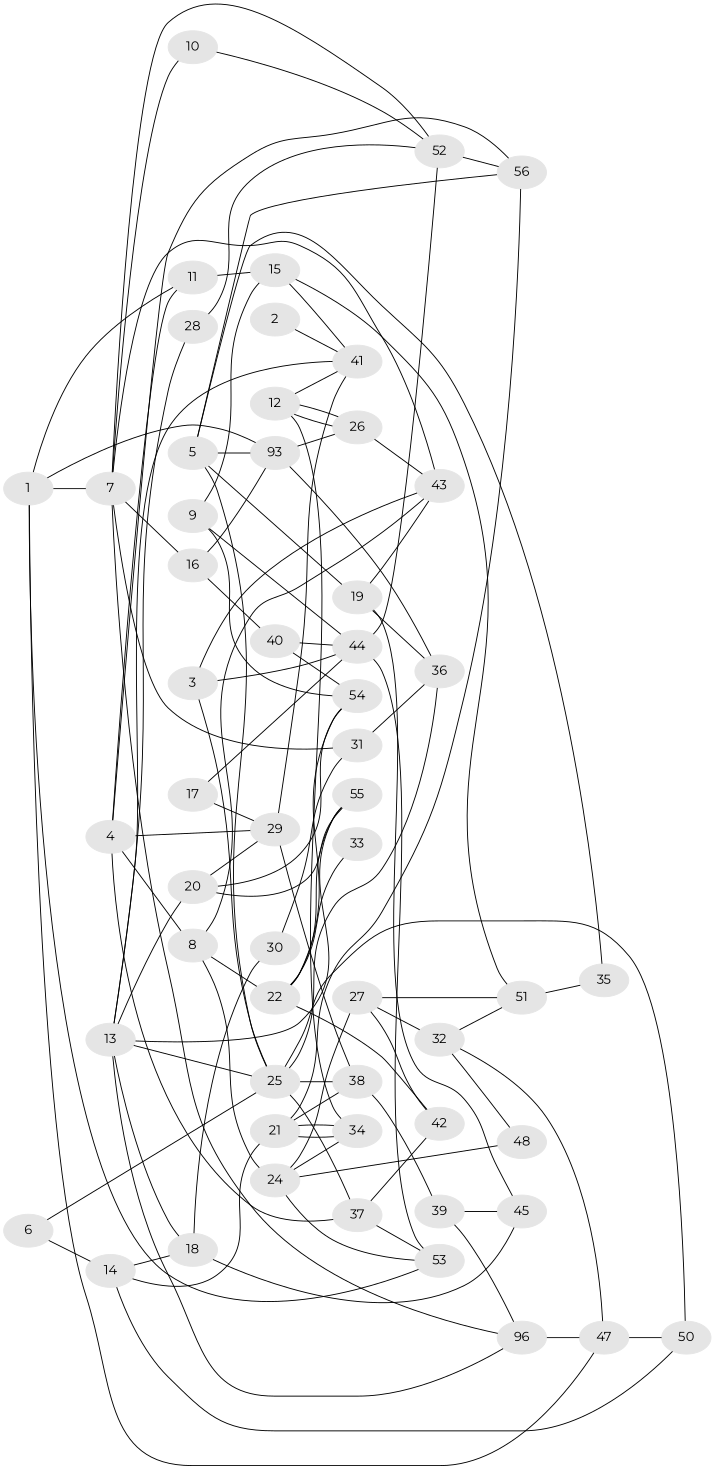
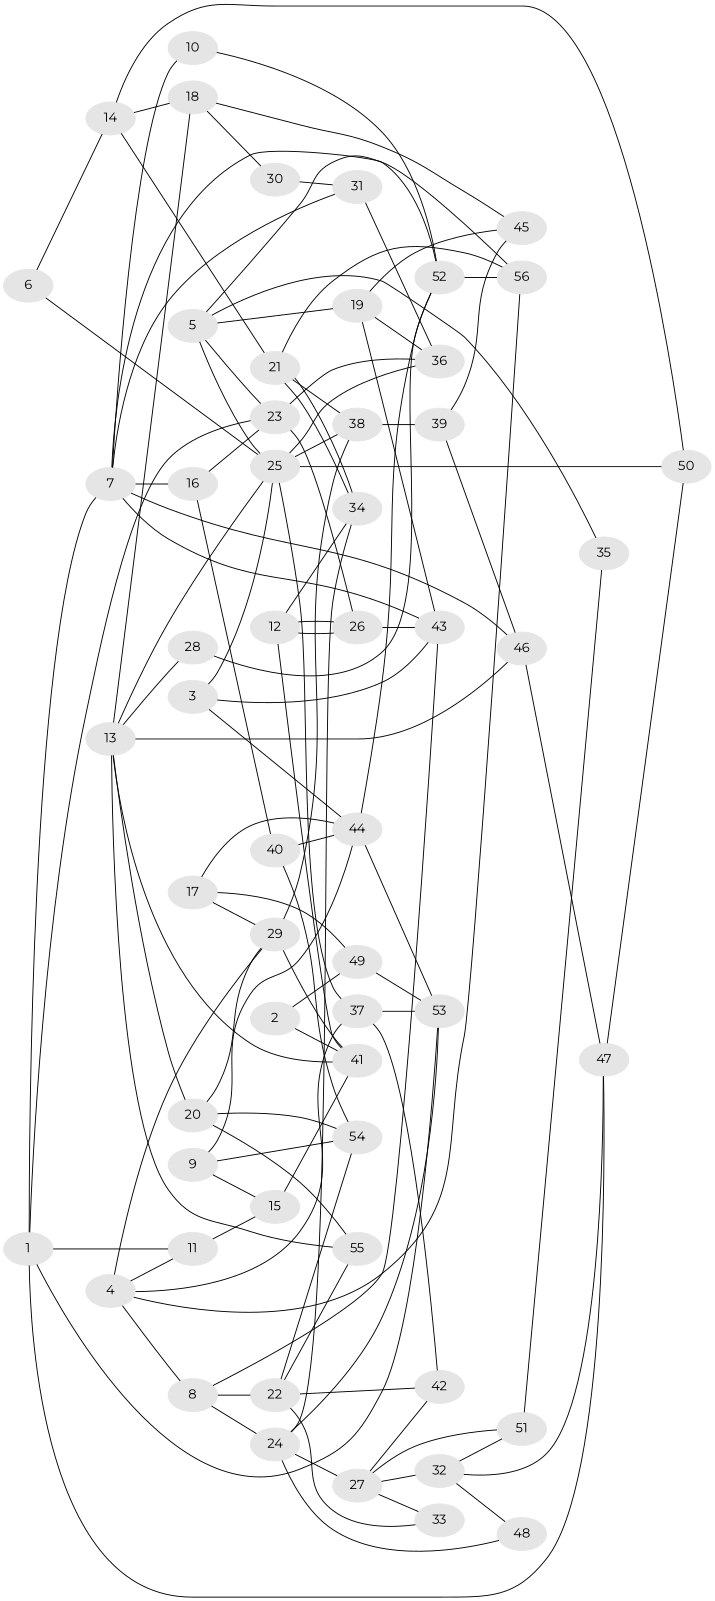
(275, 453) -> (275, 417)
(487, 617) -> none
none -> (357, 962)
(522, 1338) -> (522, 648)
none -> (398, 1503)
